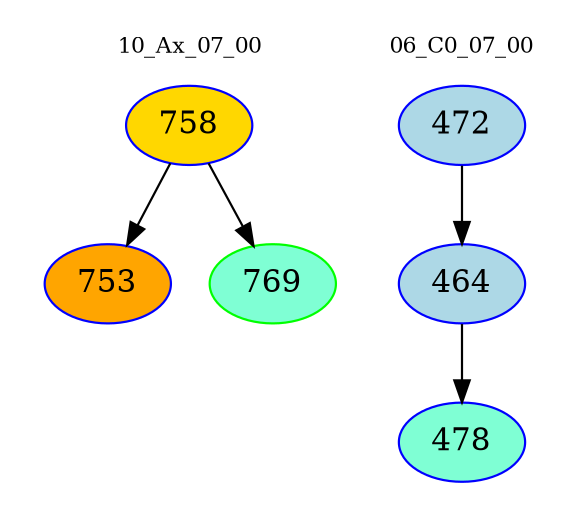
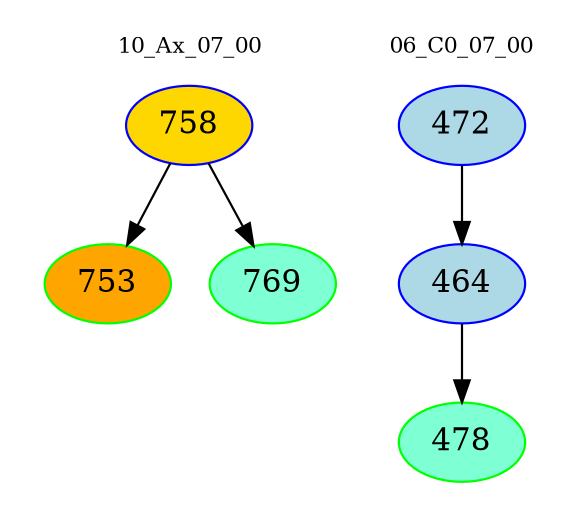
(108, 284) -> (108, 284)
(462, 442) -> (462, 442)
